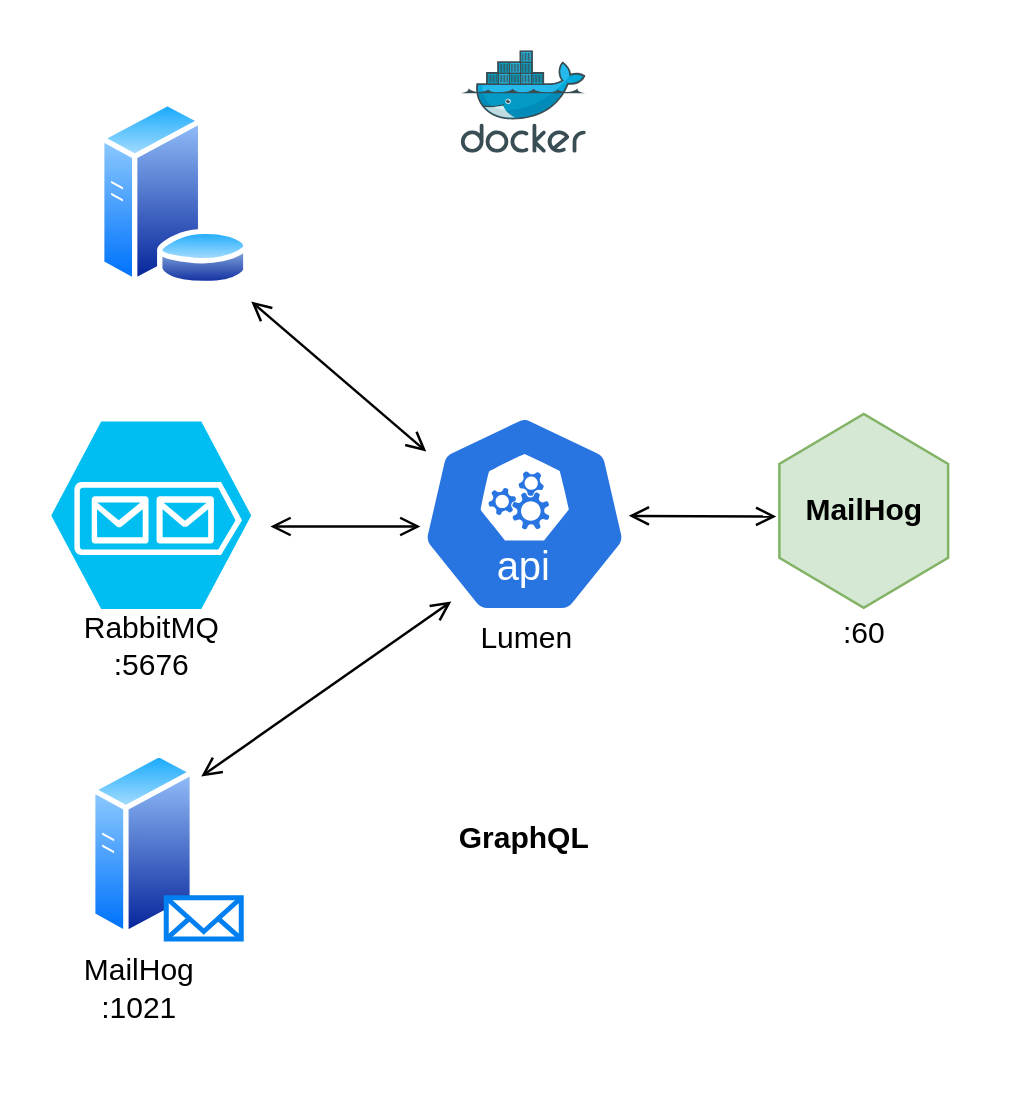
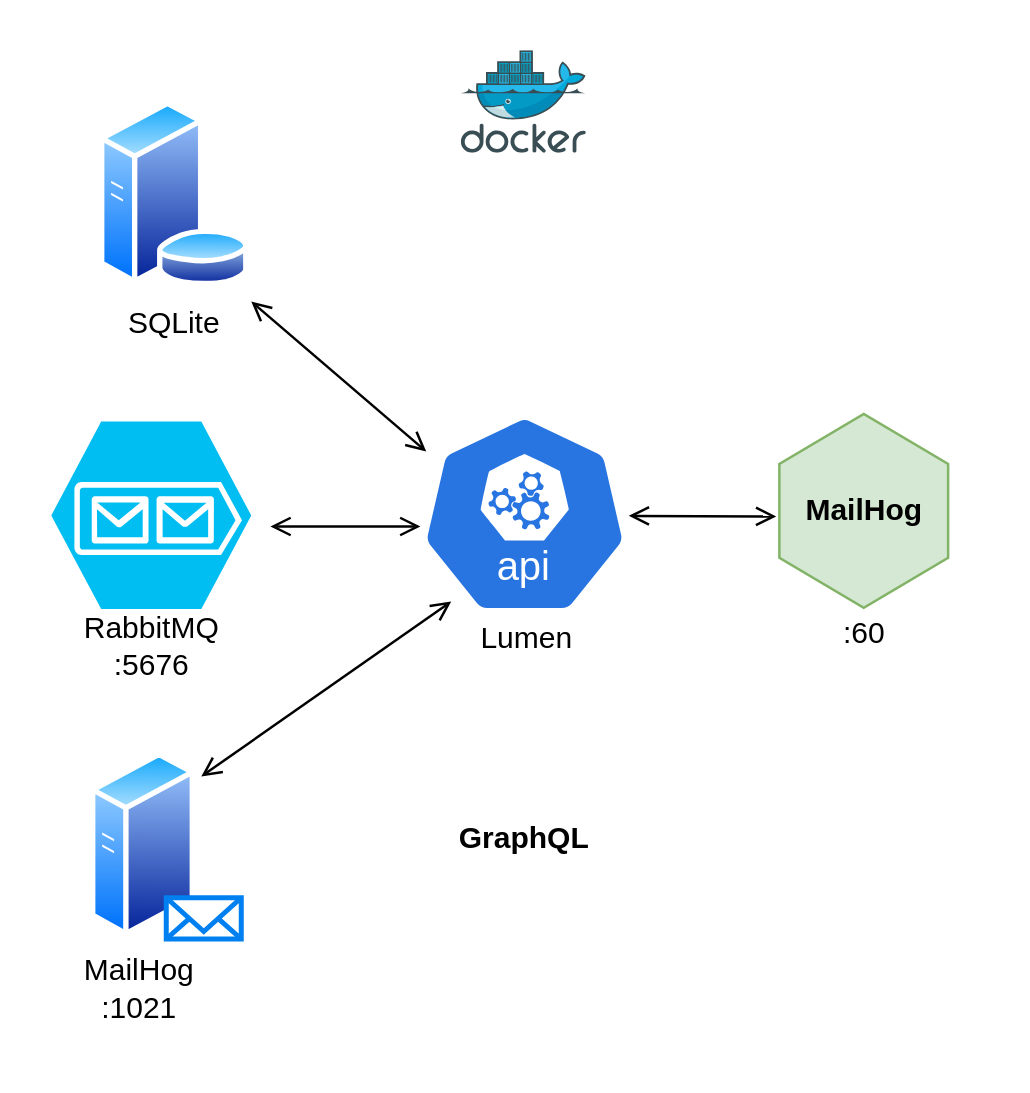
none -> (174, 325)
